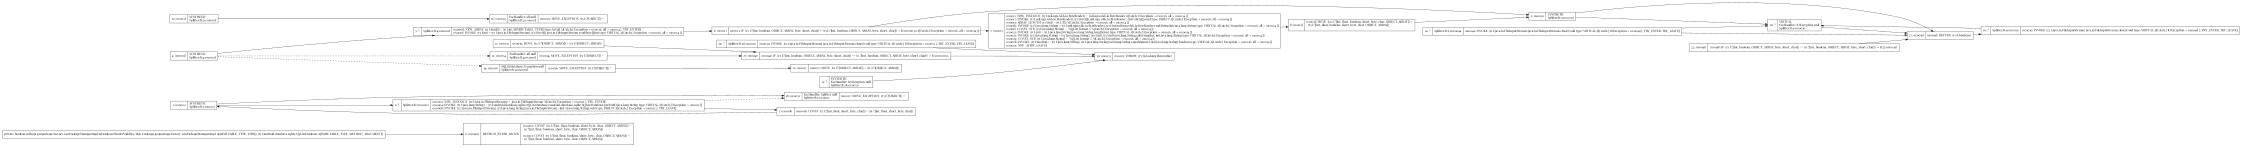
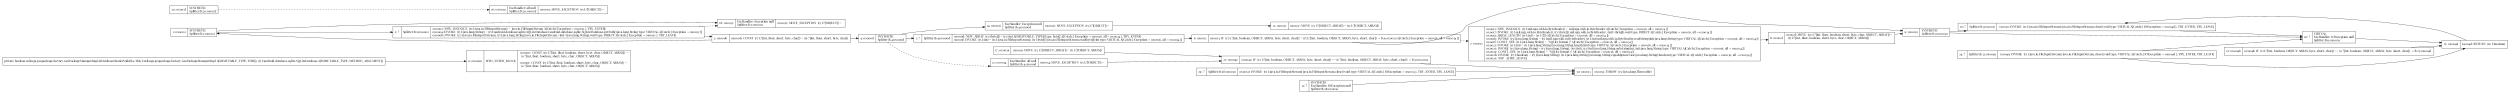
(1755, 3) -> (1957, 31)
(353, 19) -> (353, 10)
(2006, 30) -> (1982, 27)
none -> (853, 38)
(349, 61) -> (942, 29)
(523, 67) -> (1023, 24)
(821, 95) -> (756, 22)
(501, 134) -> (501, 61)
